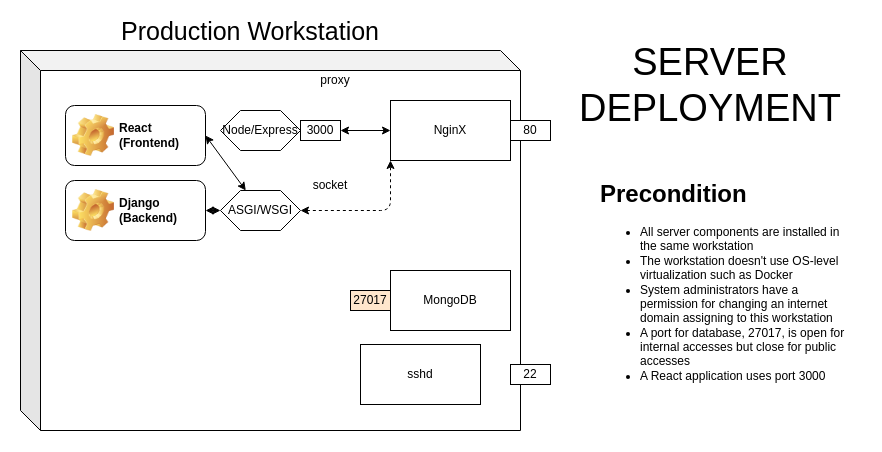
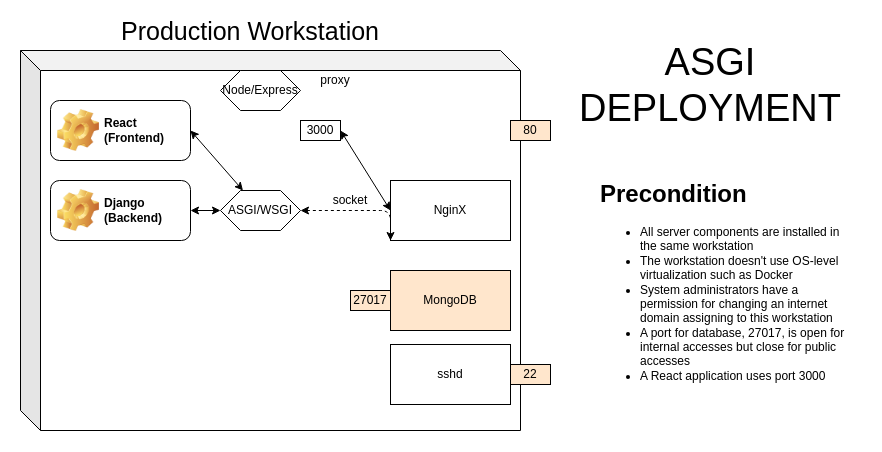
(711, 86) -> (711, 86)
(261, 131) -> (261, 91)
(451, 131) -> (451, 211)
(531, 131) -> (531, 131)
(136, 136) -> (121, 131)
(331, 186) -> (351, 201)
(136, 211) -> (121, 211)
(451, 301) -> (451, 301)
(421, 375) -> (451, 375)
(531, 375) -> (531, 375)
